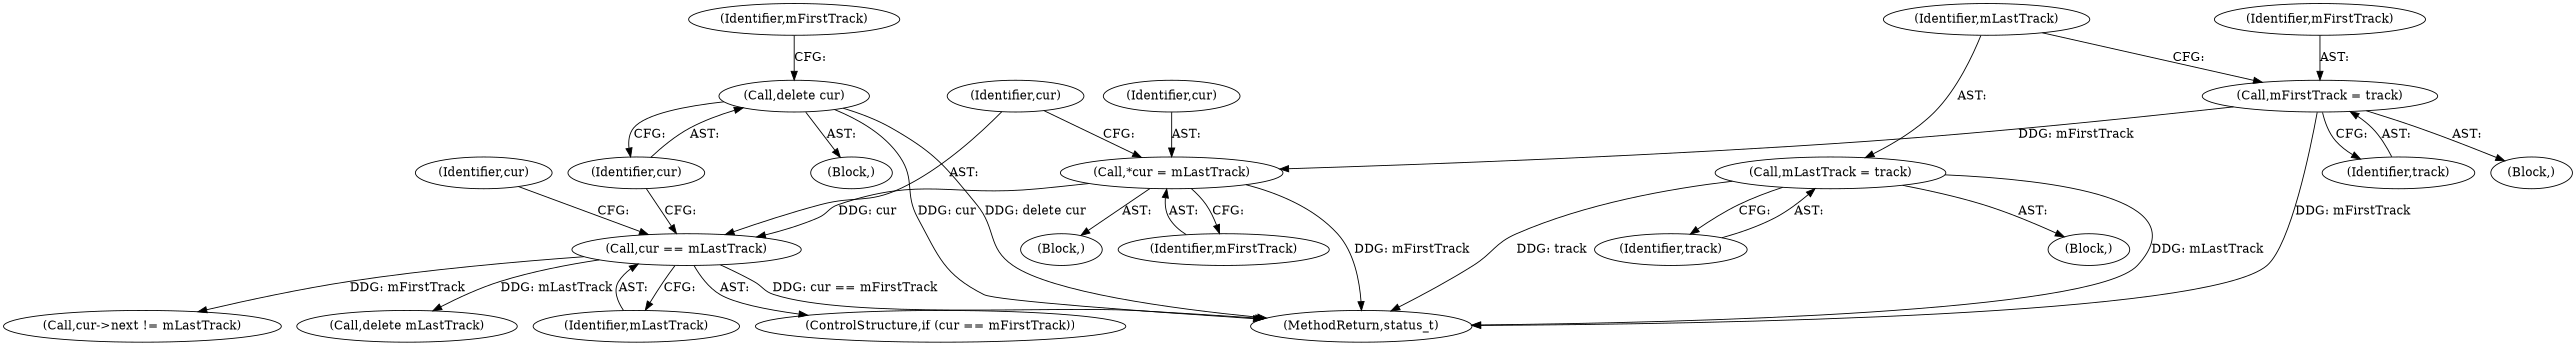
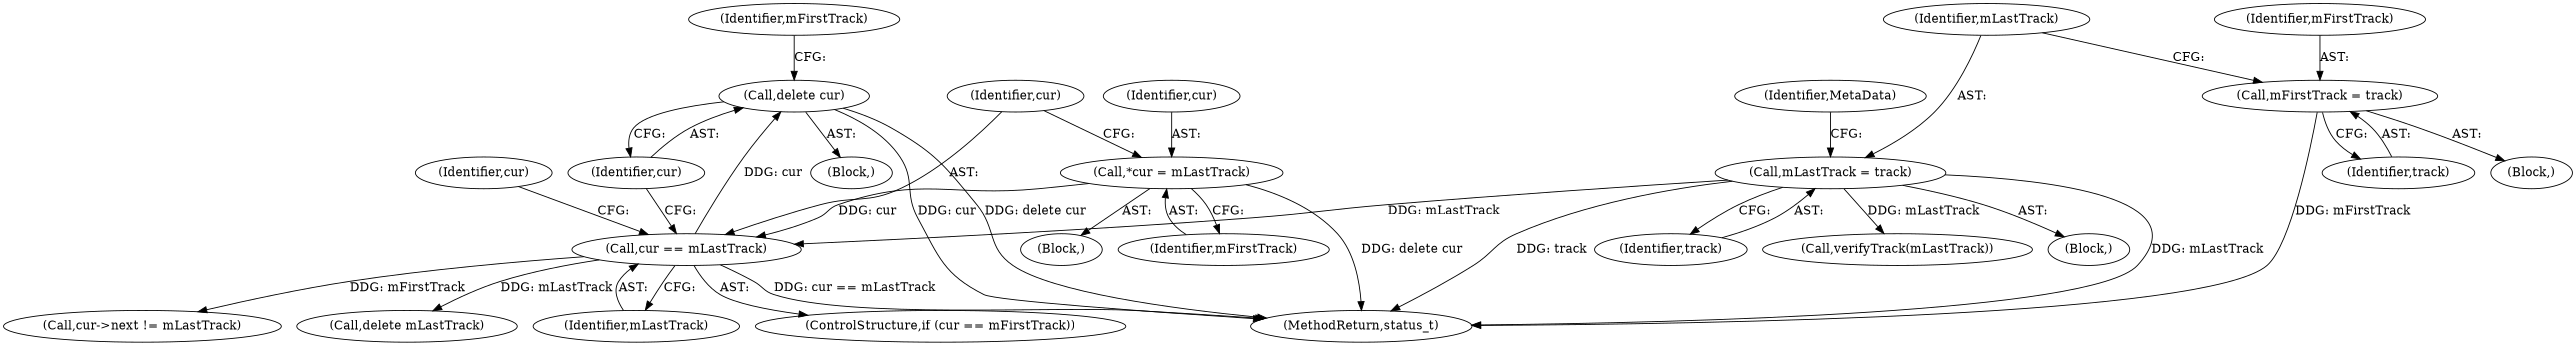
none -> (1830, 96)
(1762, 148) -> none
none -> (732, 174)
none -> (1266, 217)
(1412, 250) -> (1412, 250)
none -> (1898, 250)
(855, 288) -> (855, 288)
